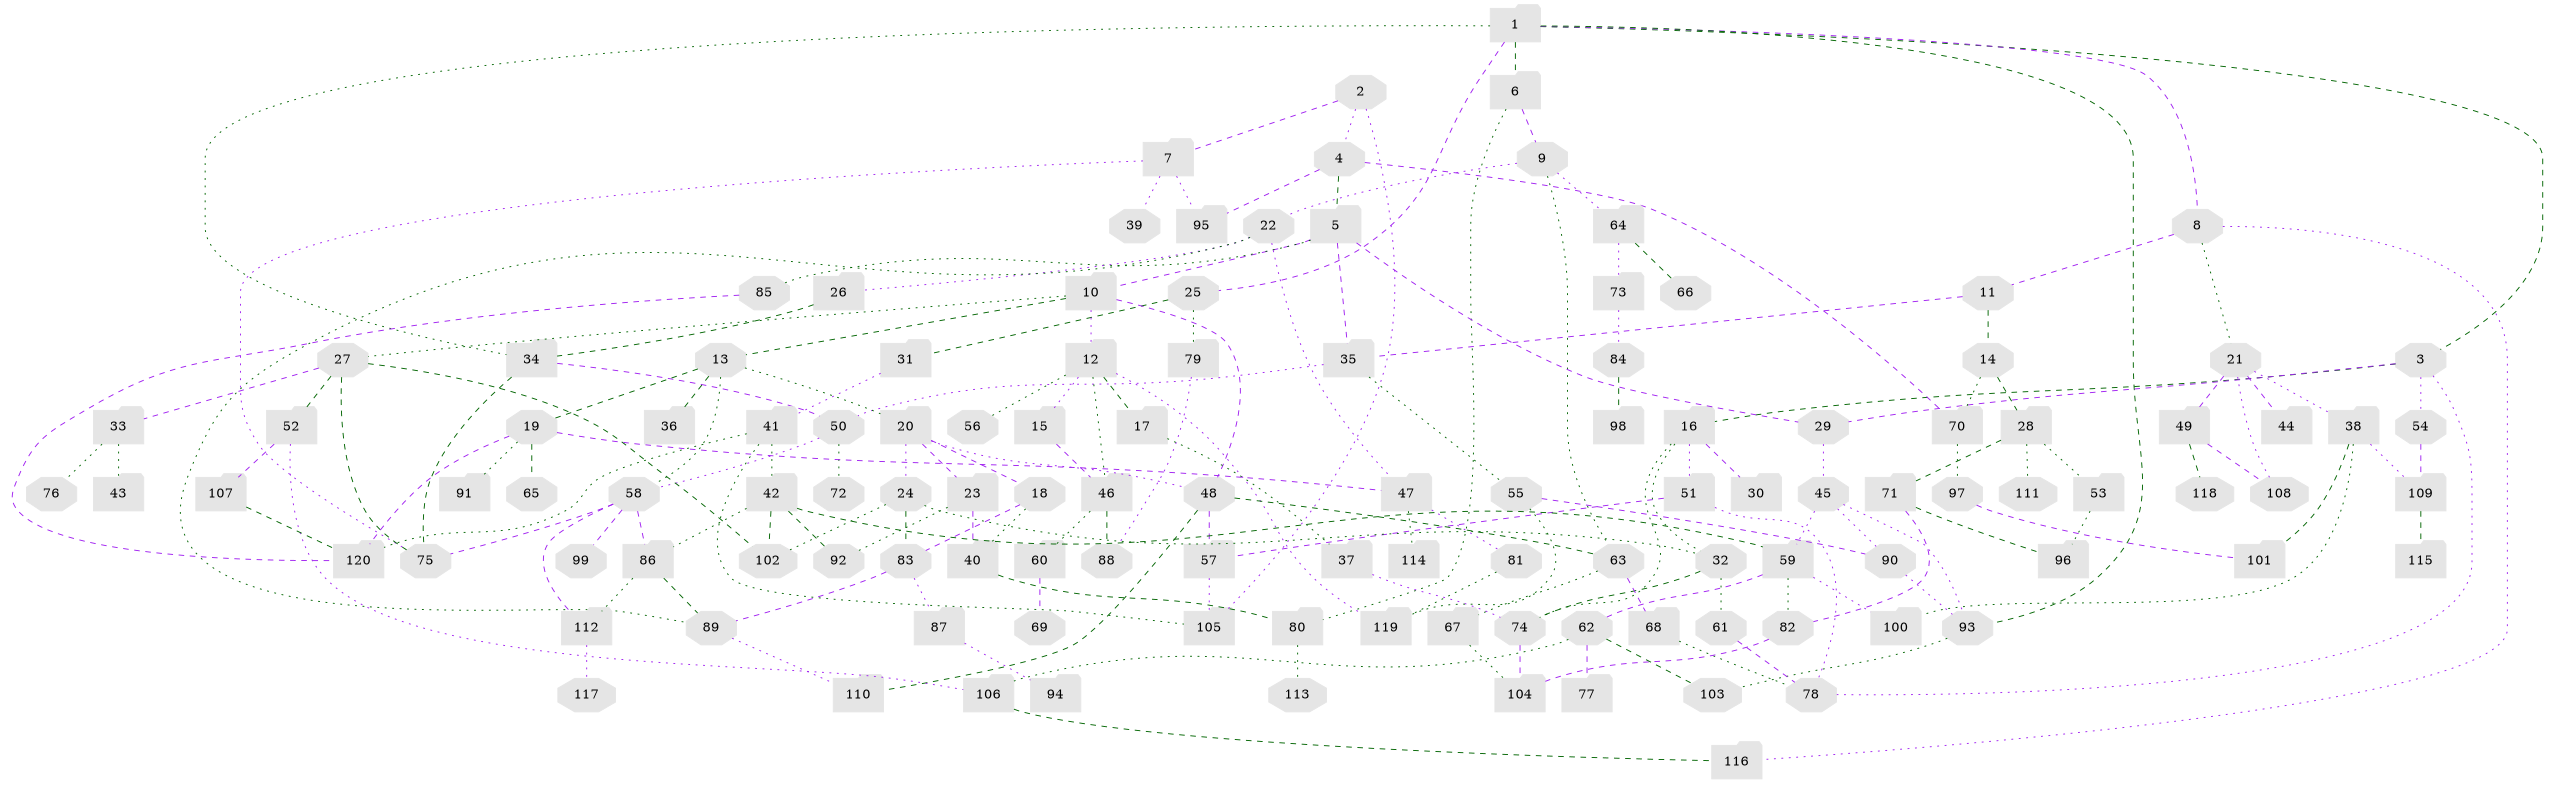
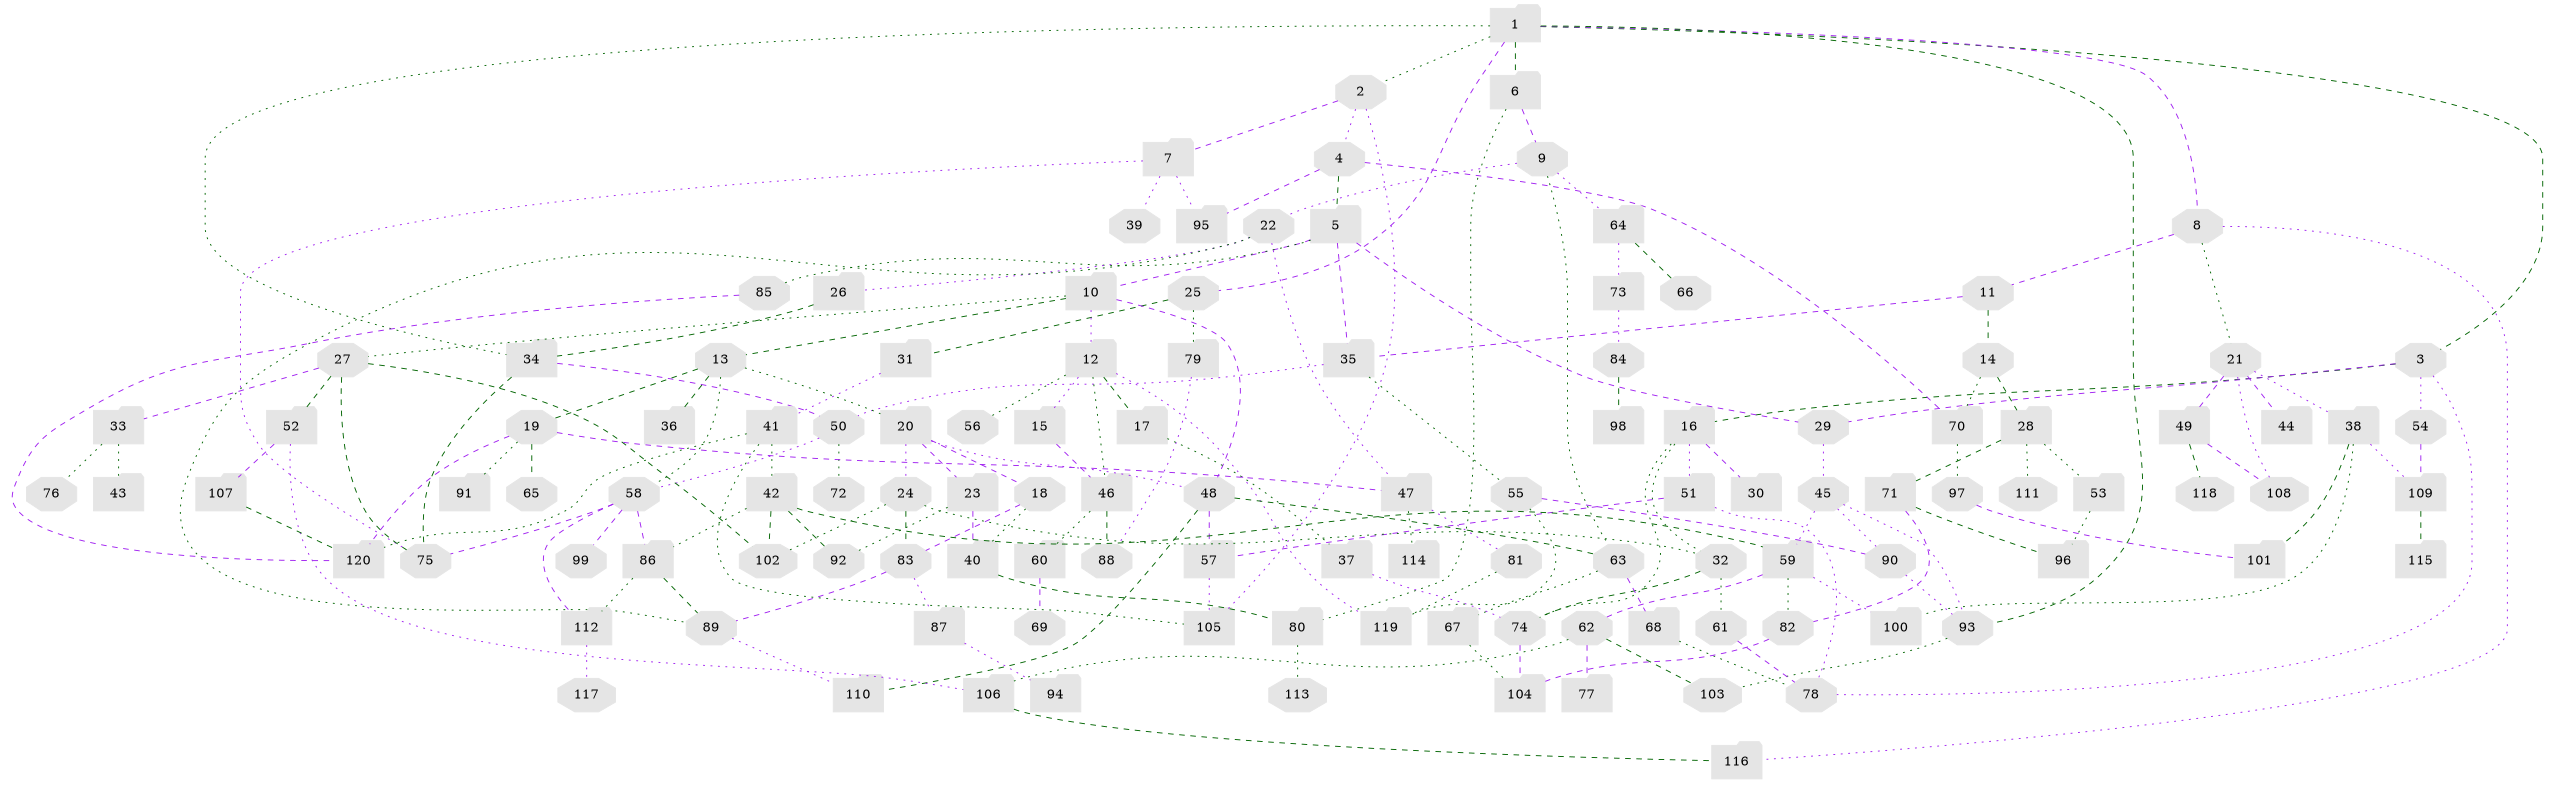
none -> (1436, 60)
